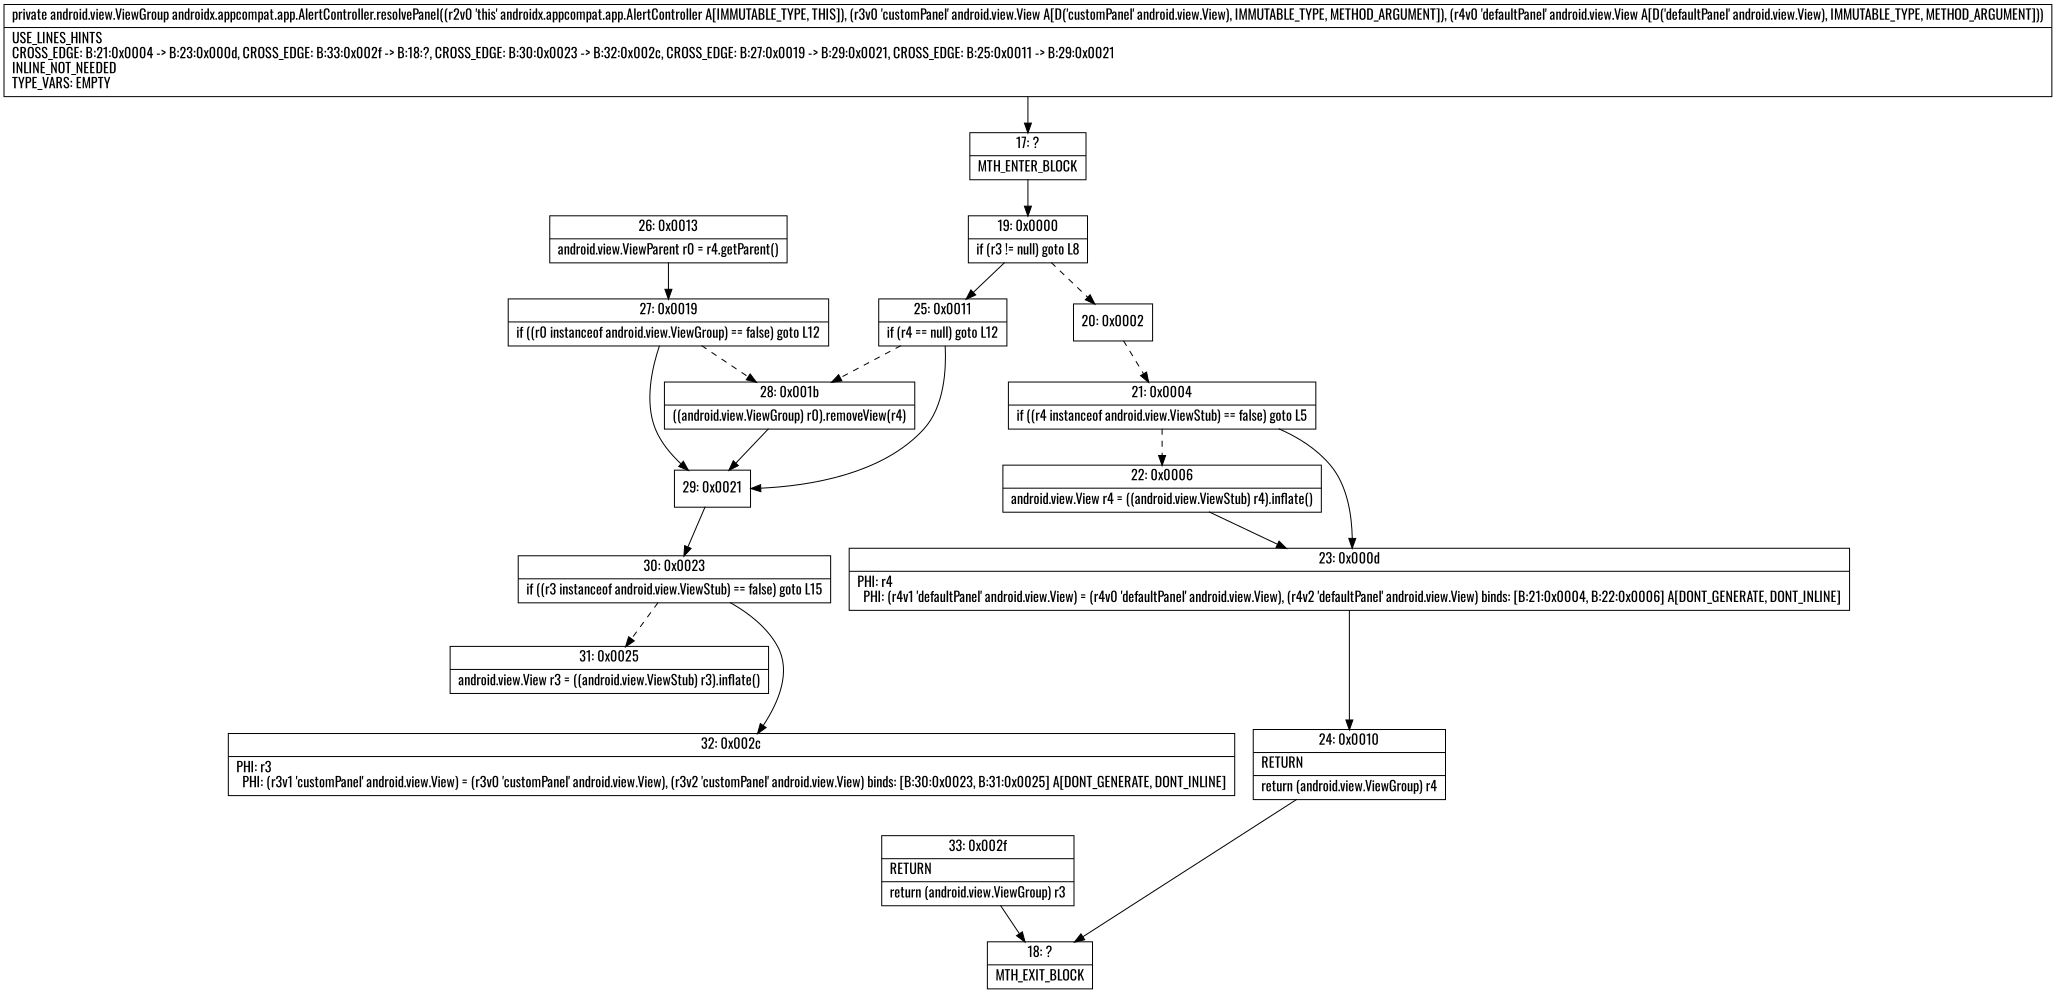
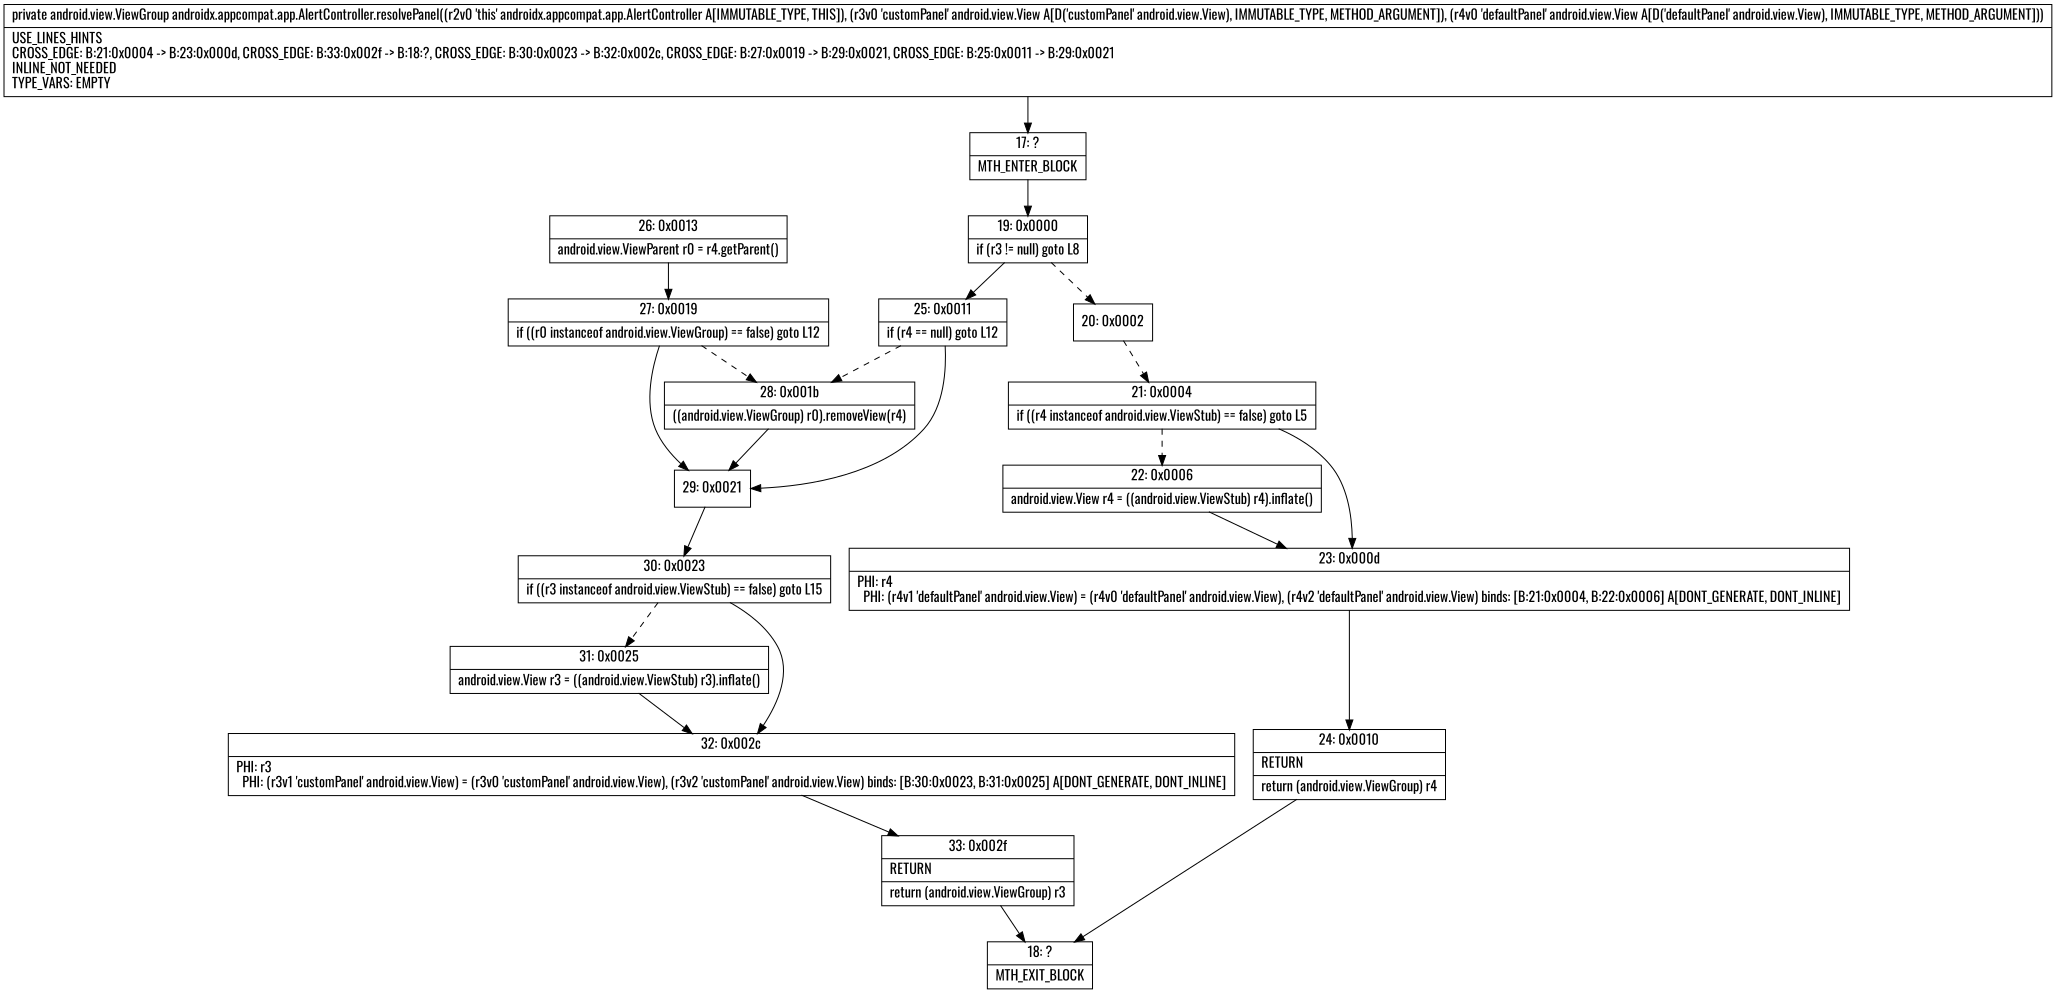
none -> (661, 710)
none -> (845, 814)
